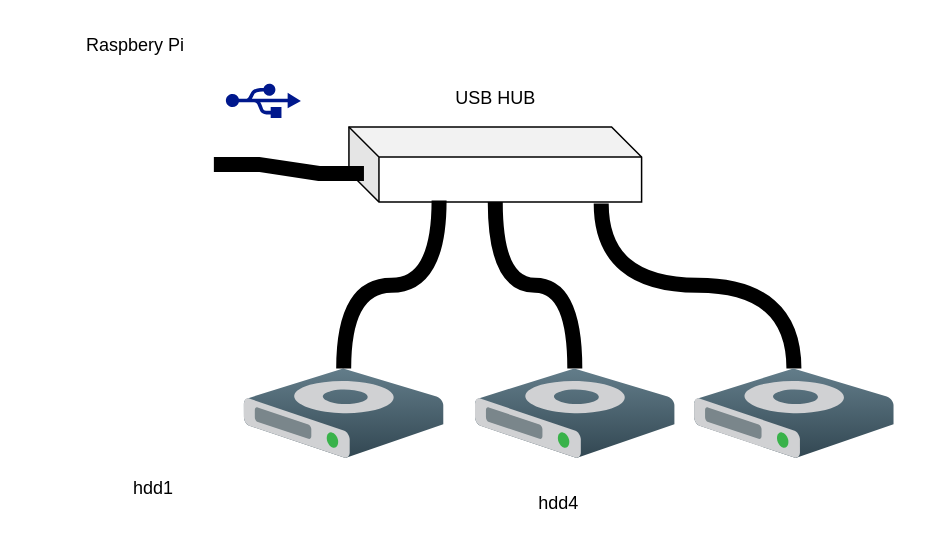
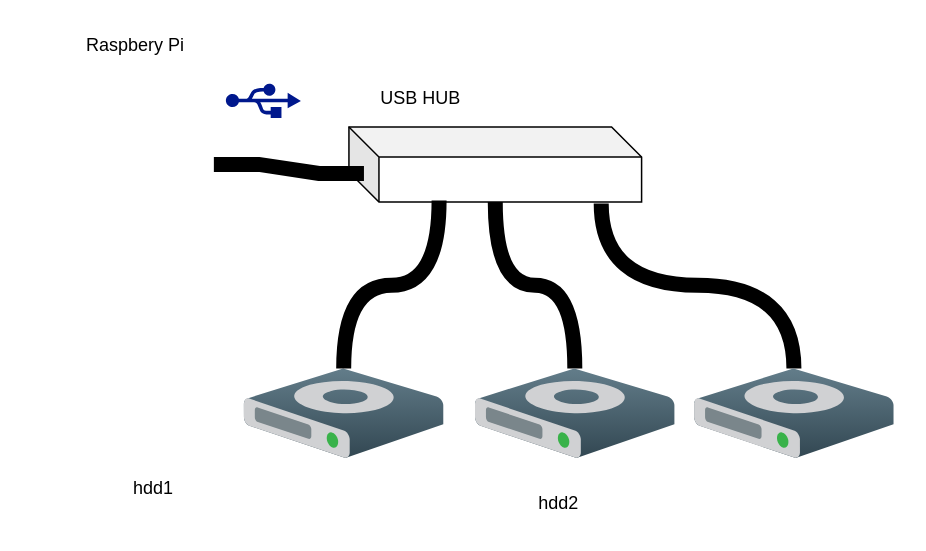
(495, 98) -> (420, 98)
(559, 503) -> (559, 503)
